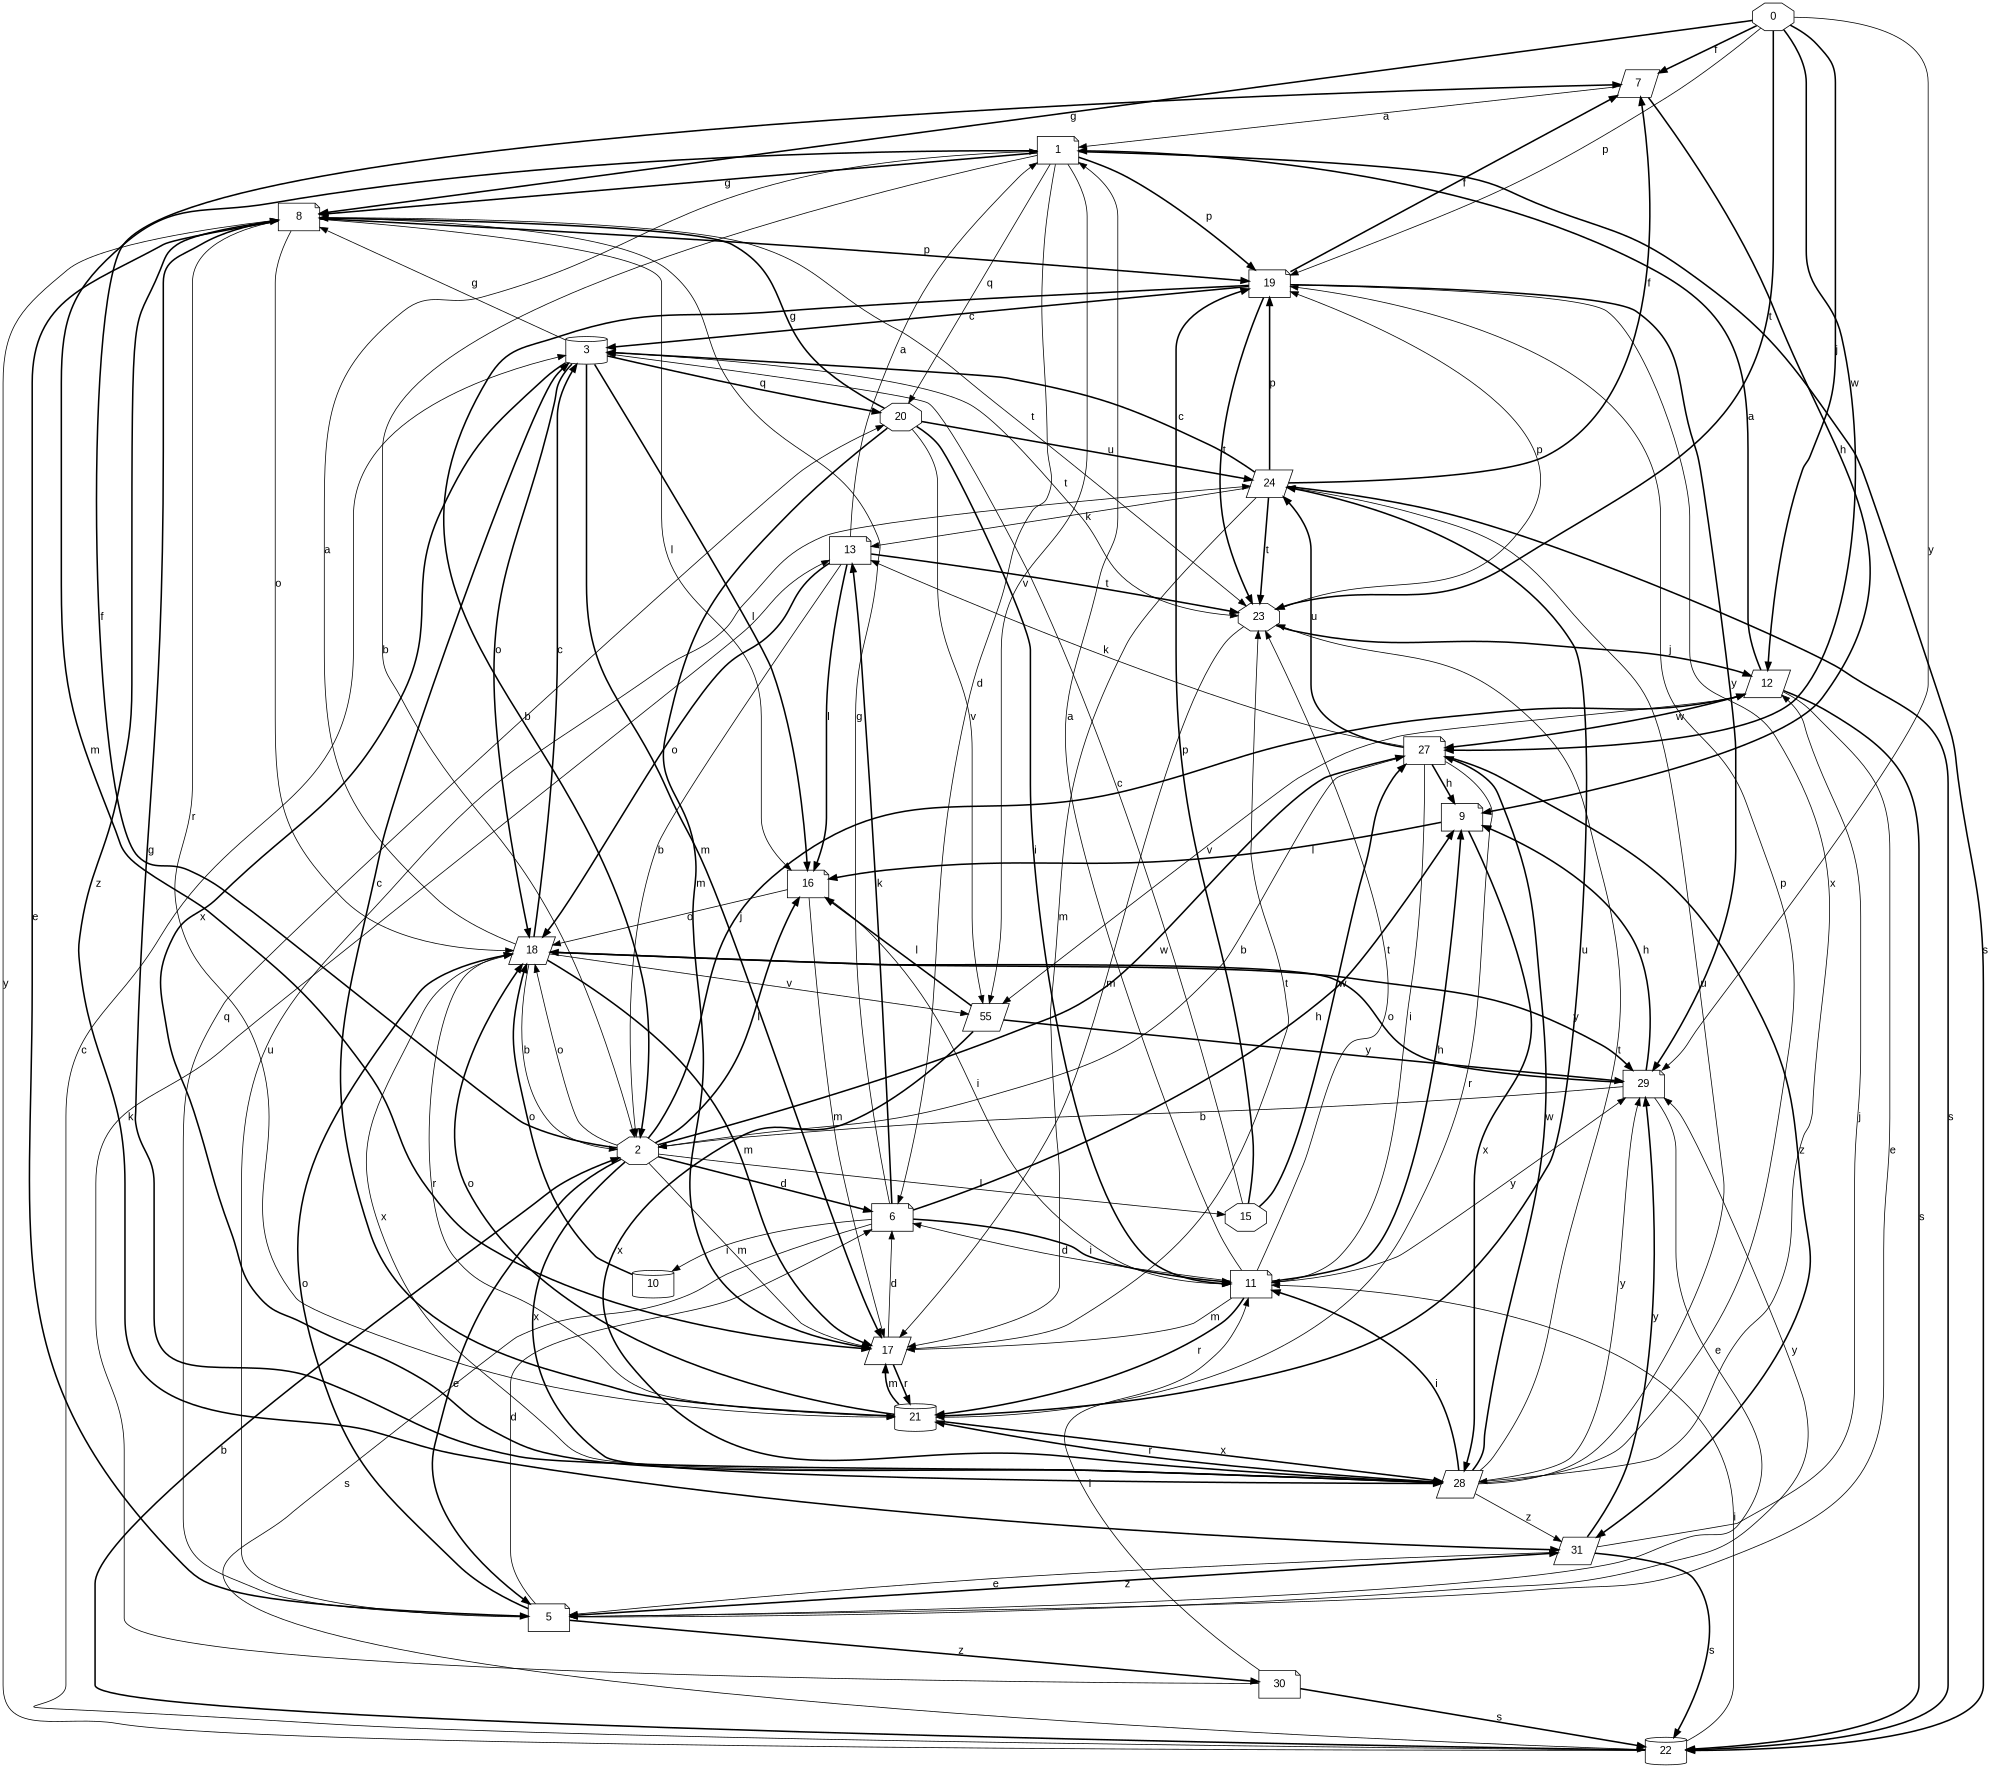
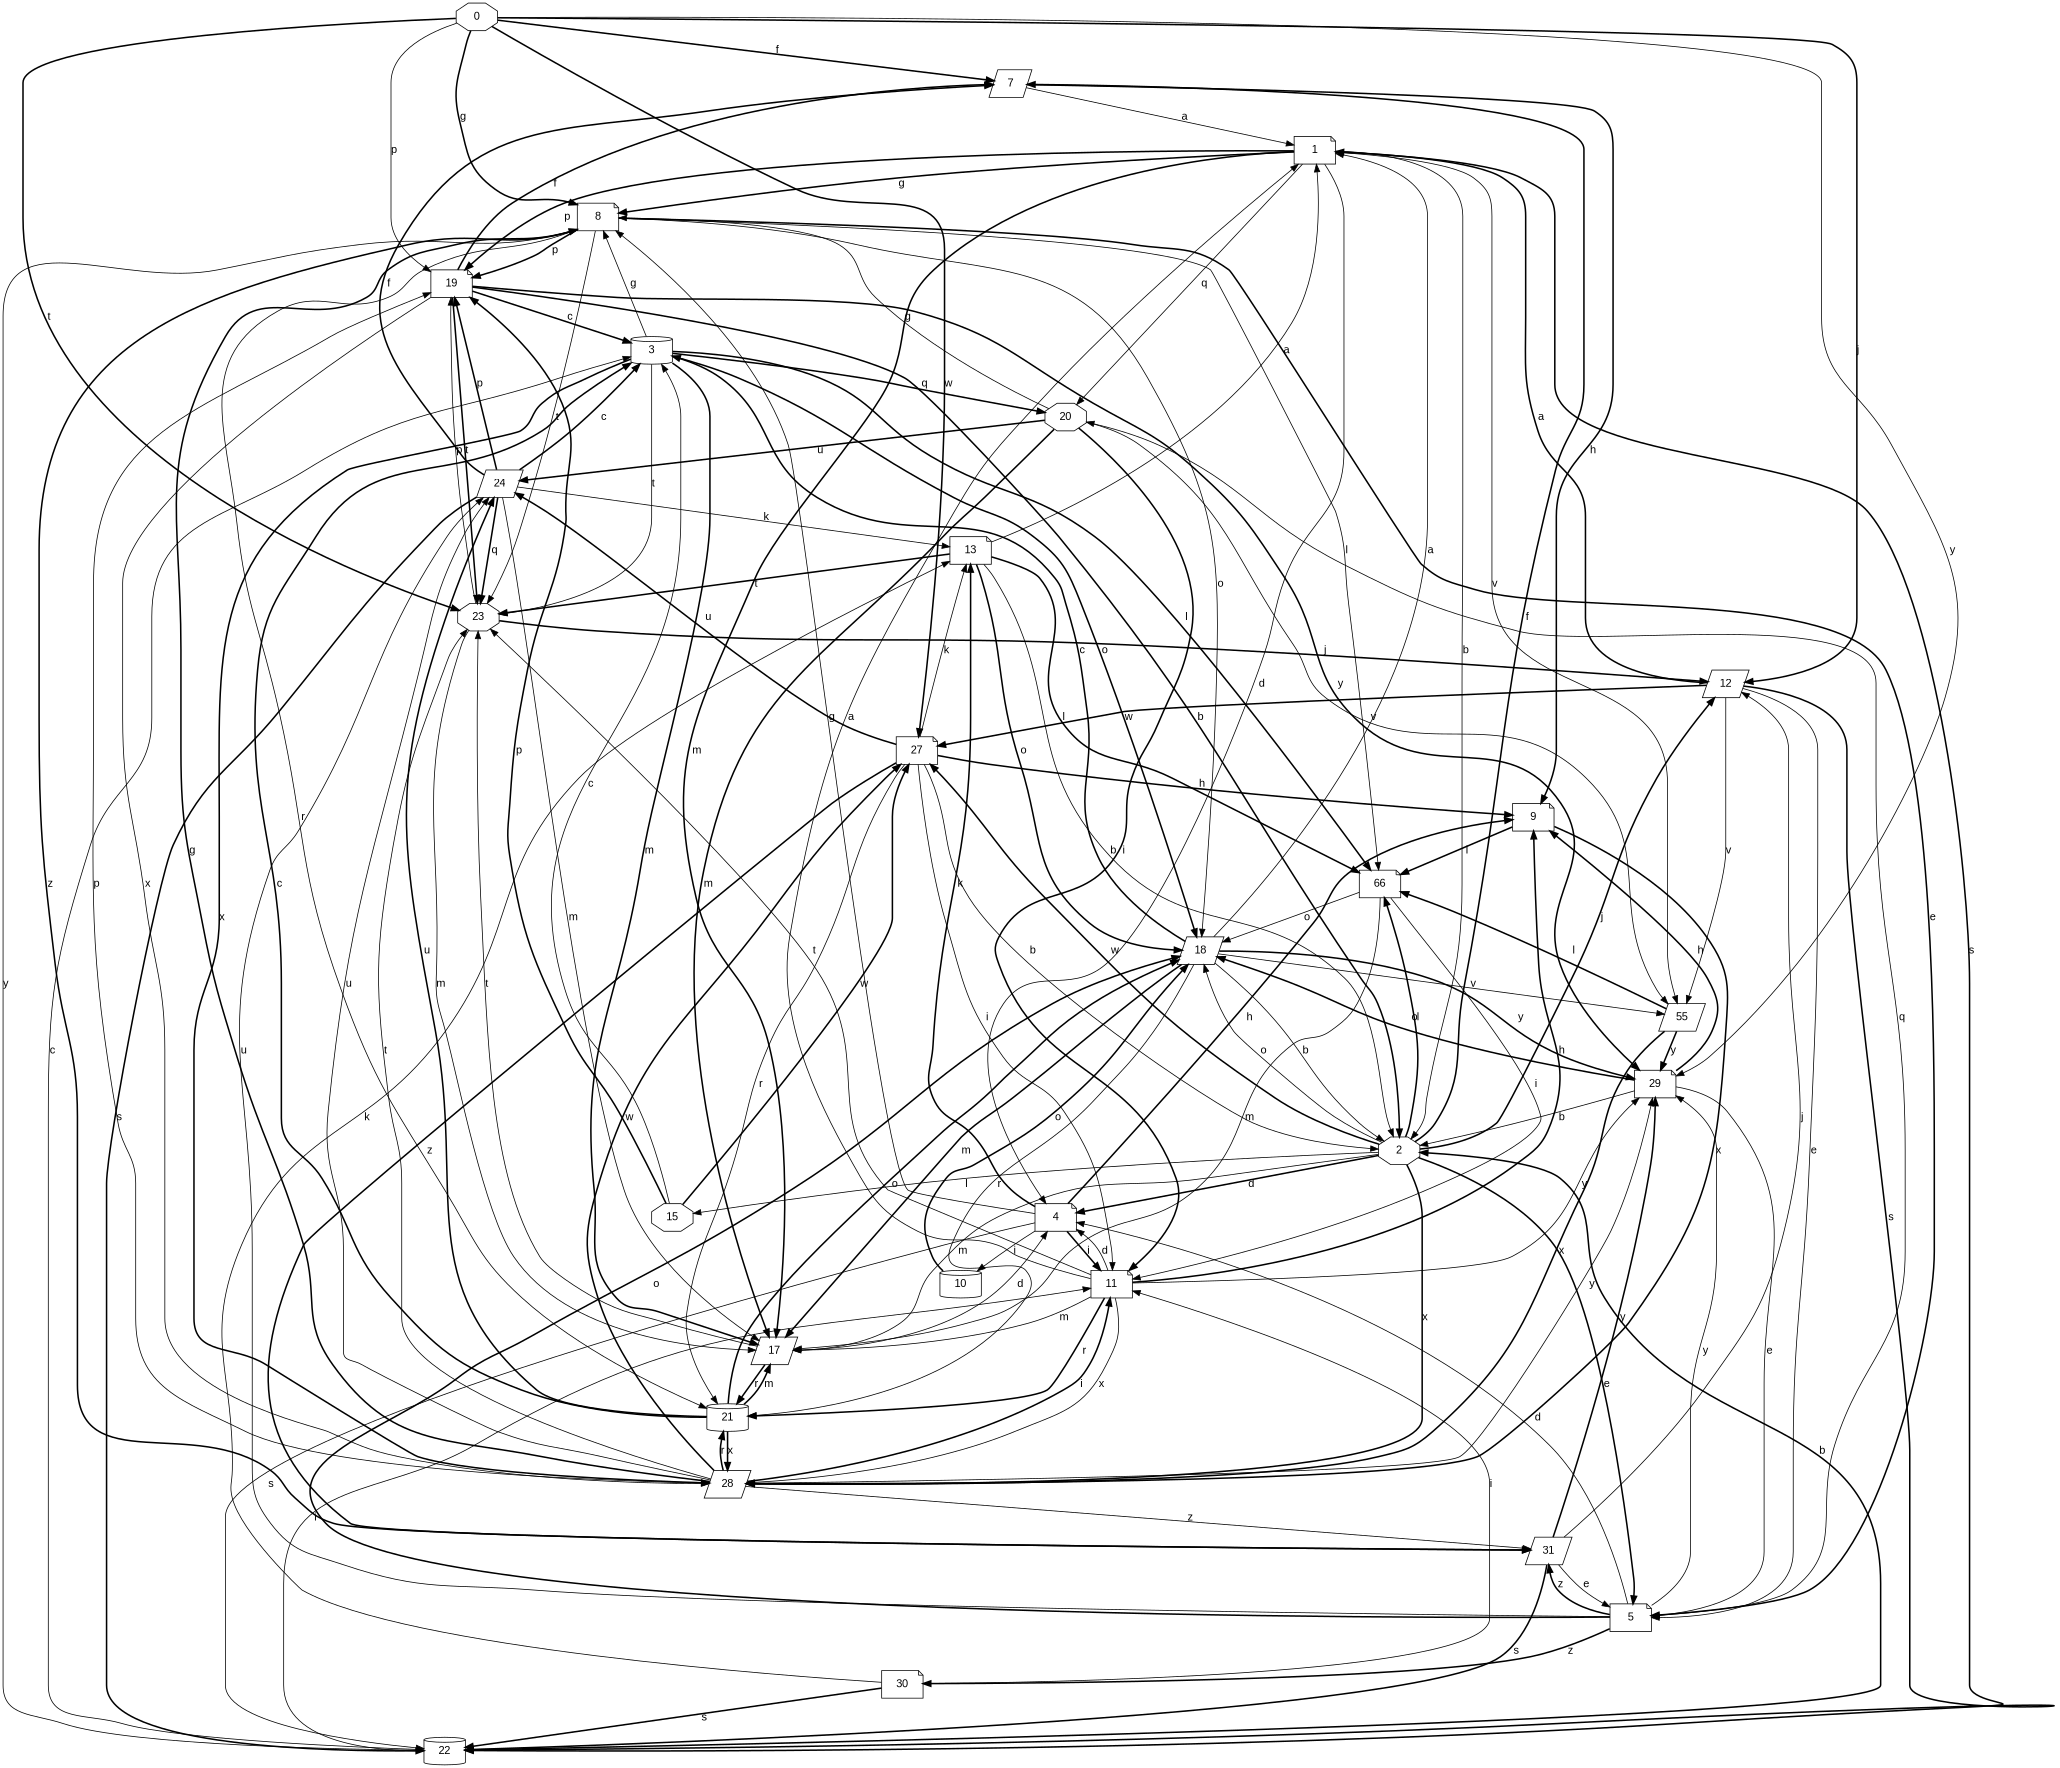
(738, 249) -> (857, 266)
(1267, 550) -> (495, 550)
(808, 884) -> (1380, 884)
(892, 1217) -> (1056, 1217)
(573, 1450) -> (977, 1445)
